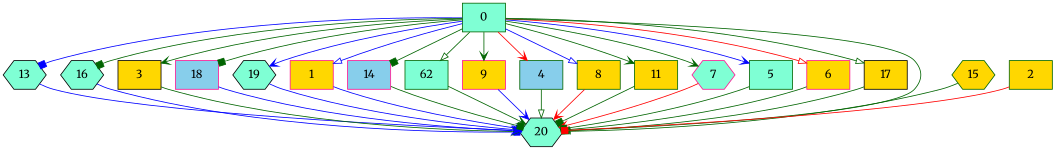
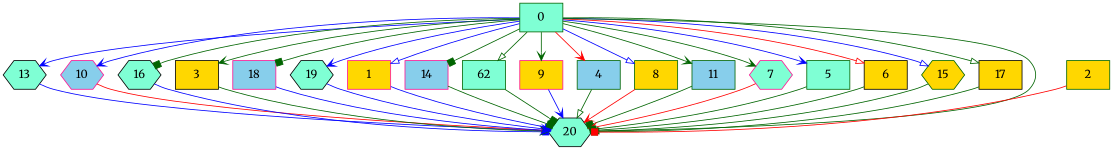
(253, 27) -> (282, 33)
none -> (743, 29)
none -> (82, 75)
(656, 75) -> (714, 75)
(828, 75) -> (886, 75)
(483, 103) -> (527, 104)
